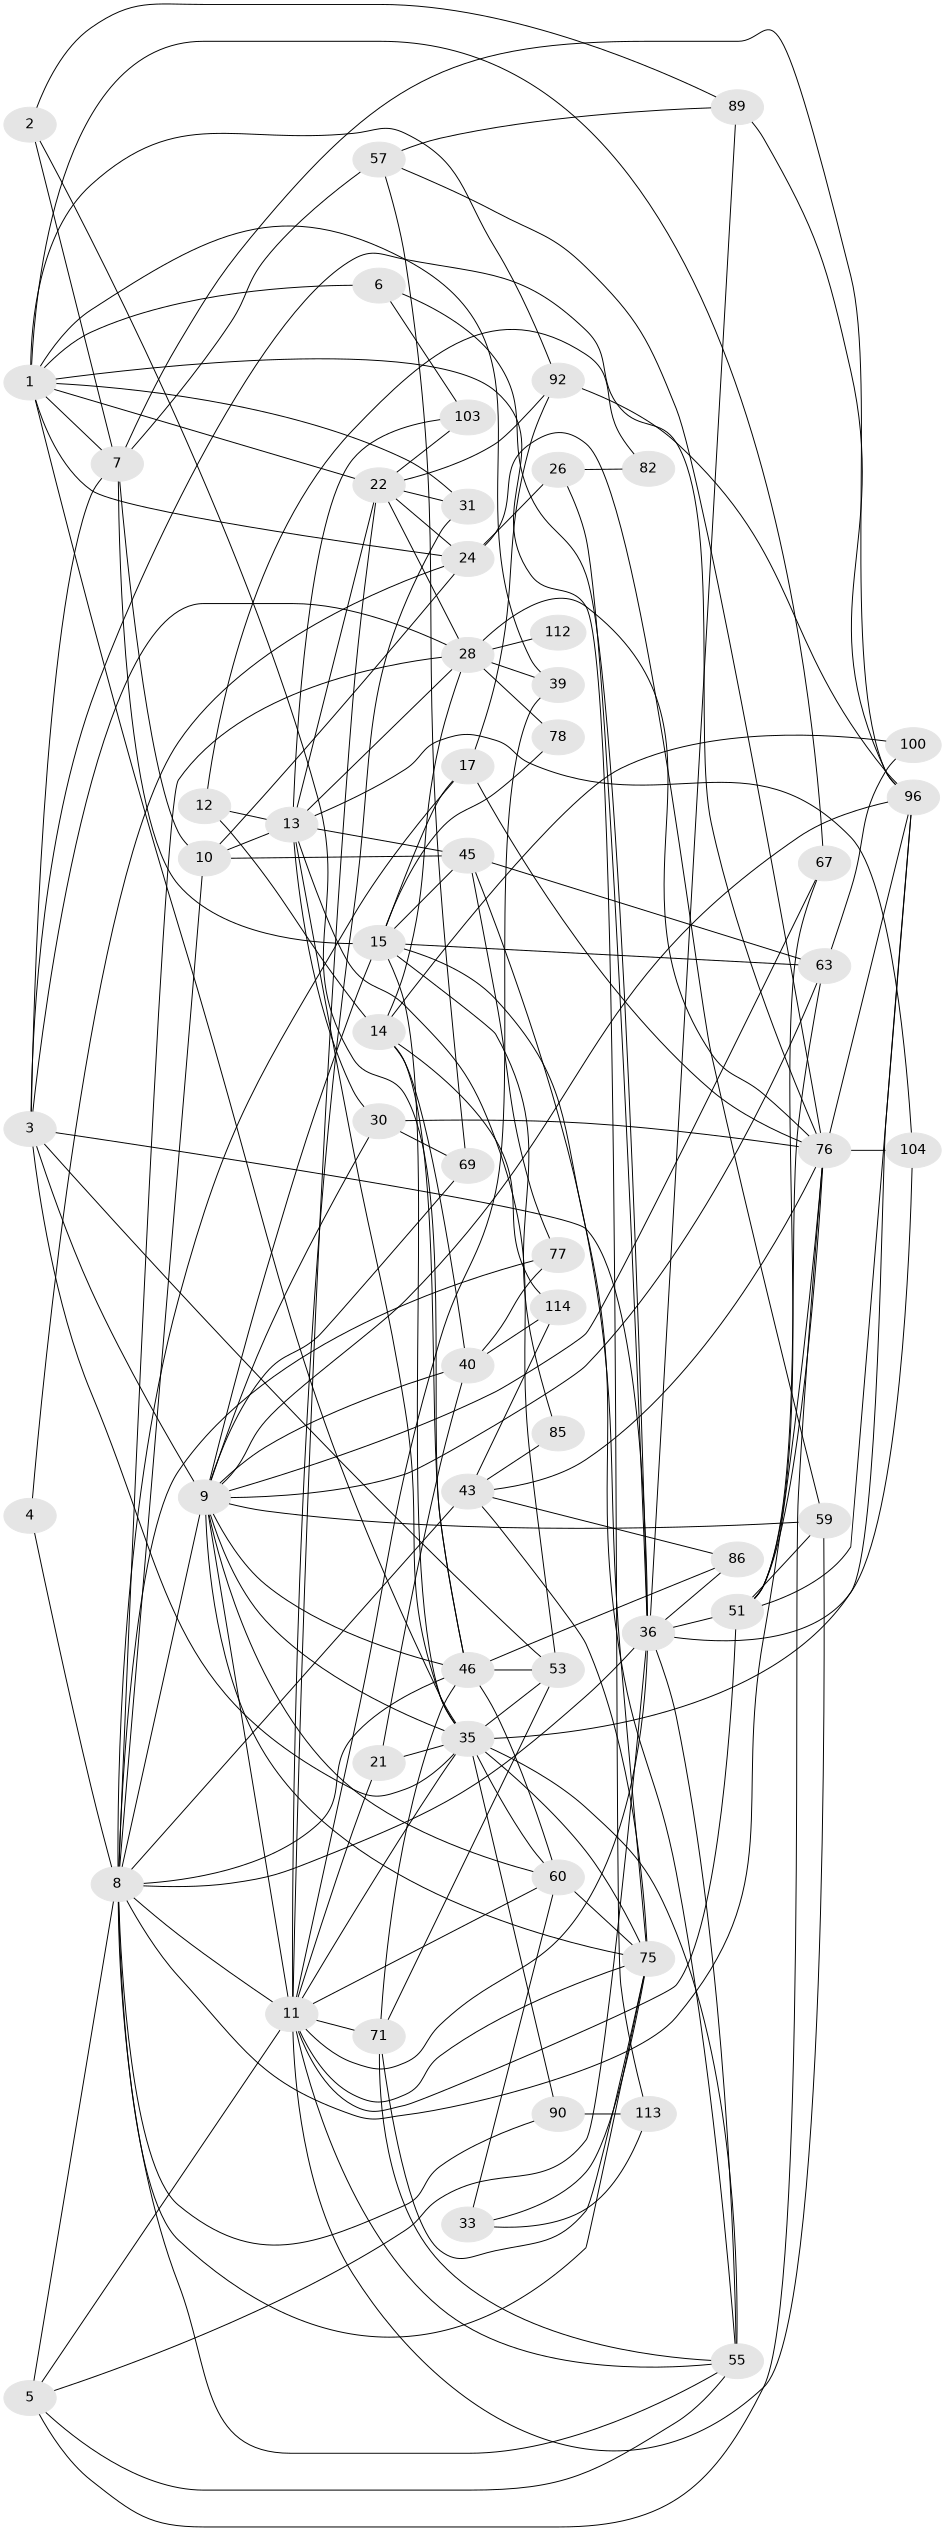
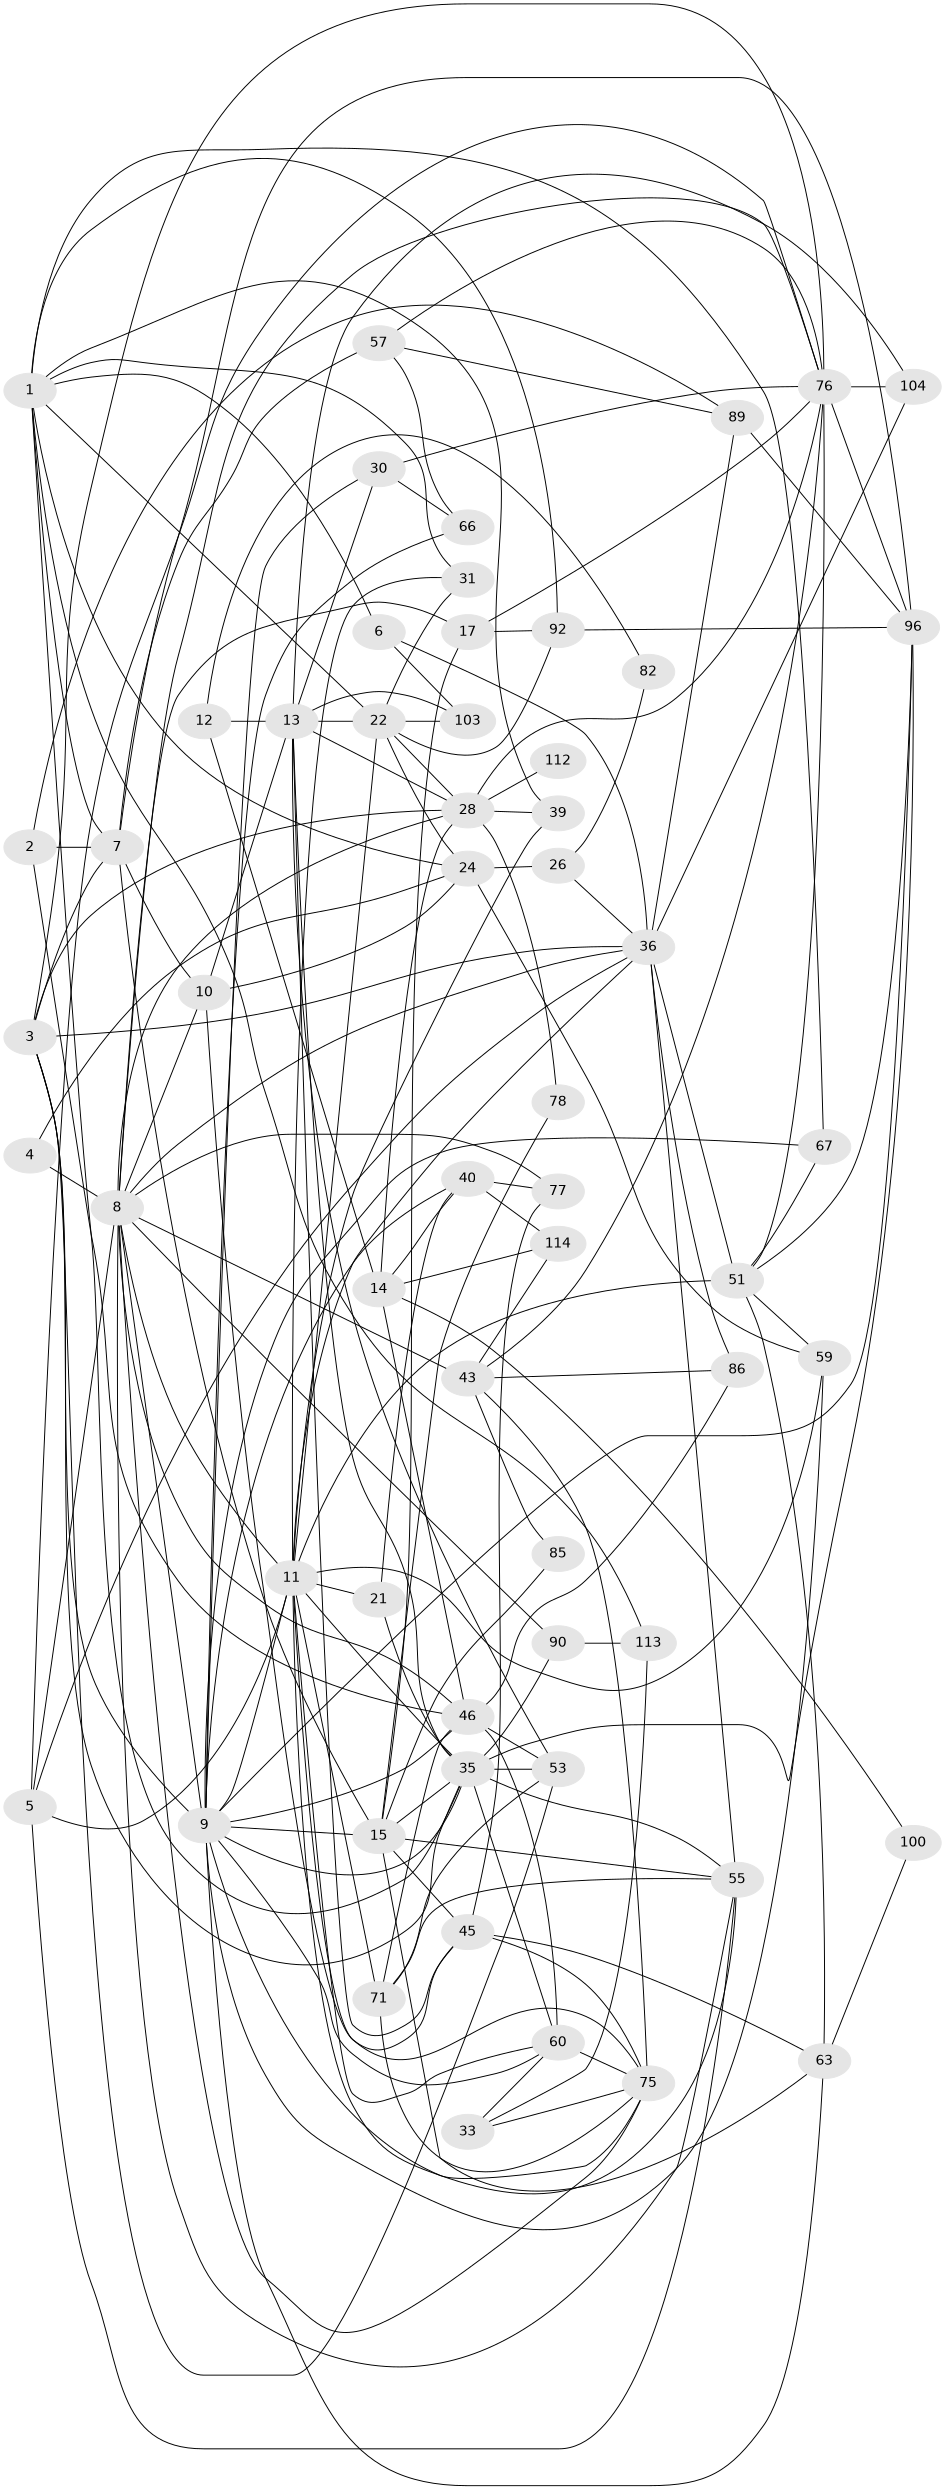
(468, 1166) -> (468, 527)
(575, 1838) -> none
